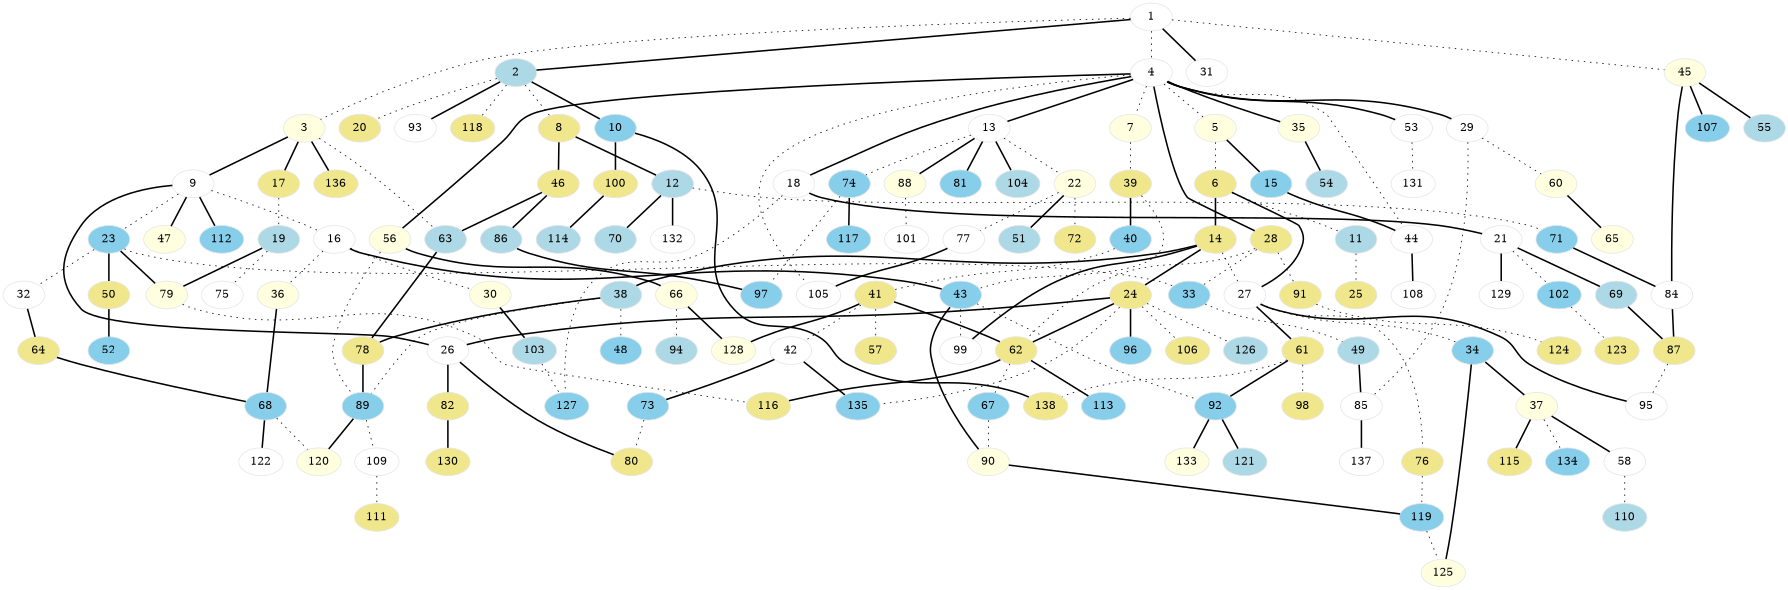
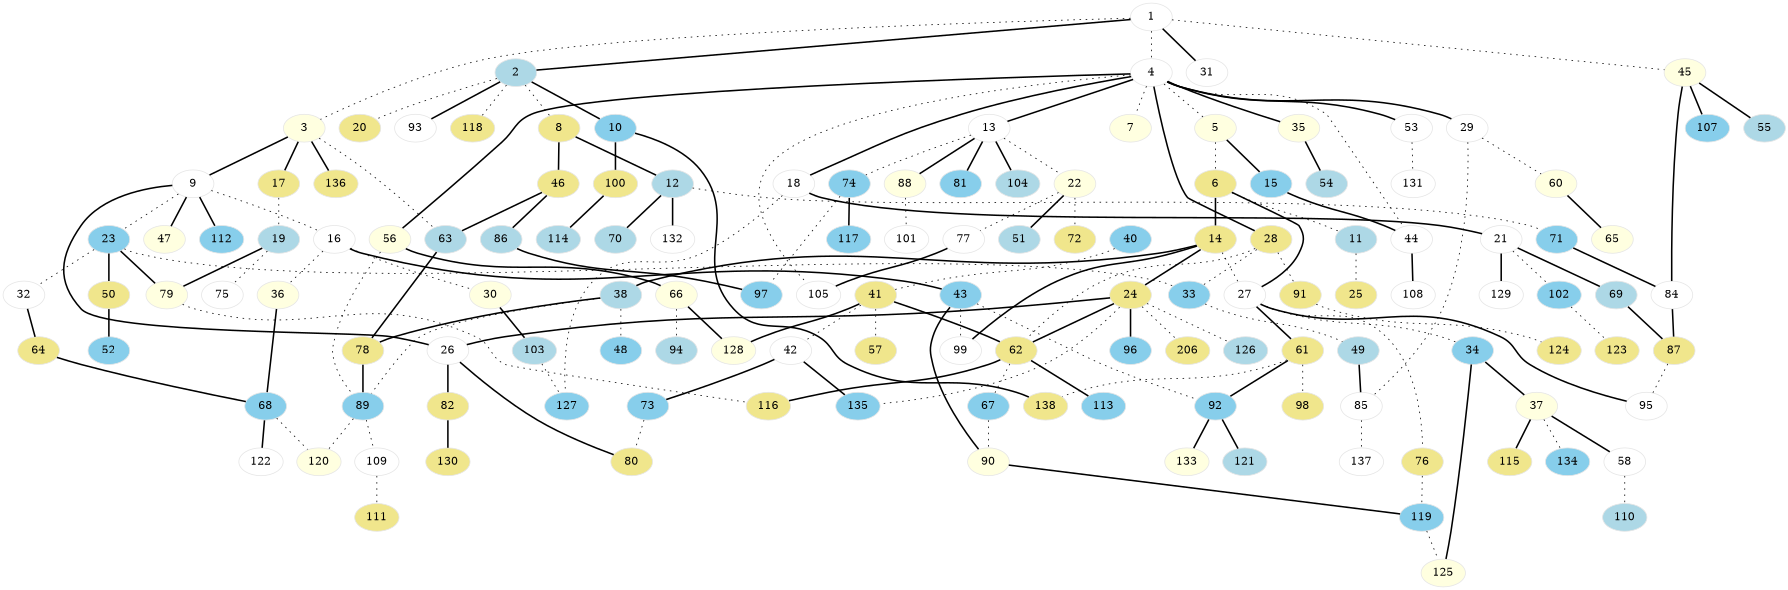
(1131, 184) -> none
(1188, 351) -> (1188, 351)
(341, 434) -> (341, 434)
(1361, 434) -> (1361, 434)
